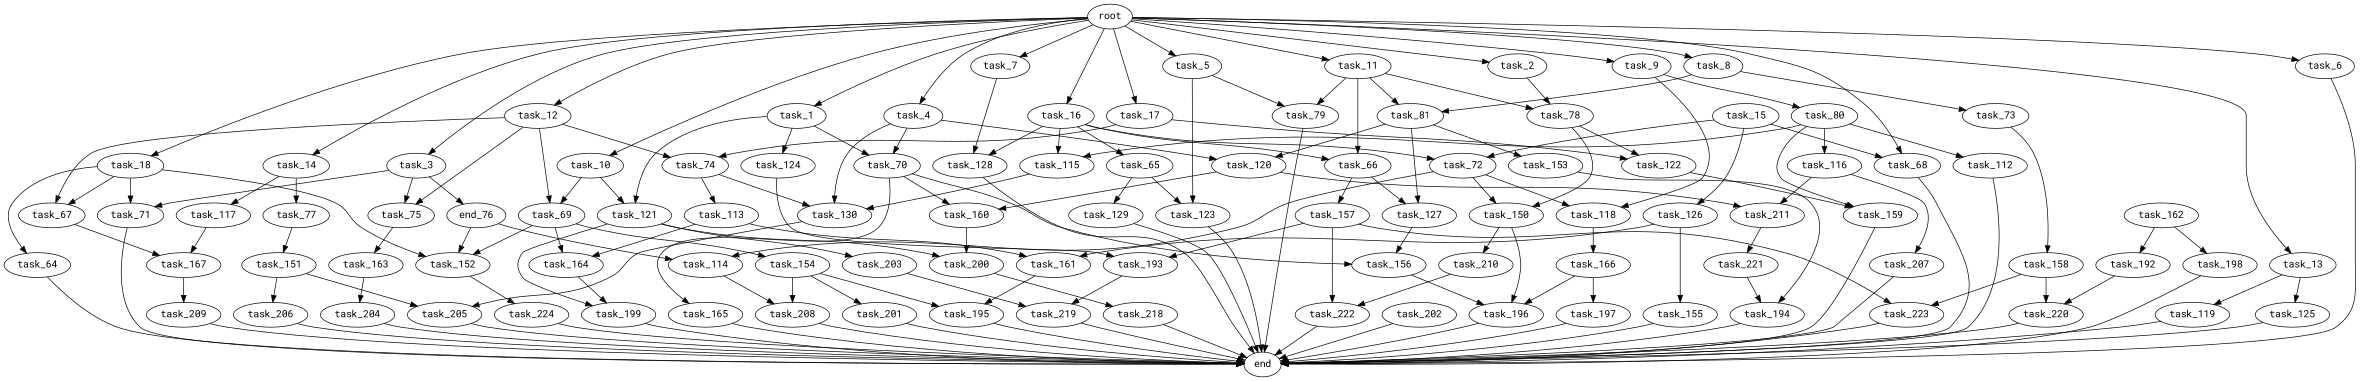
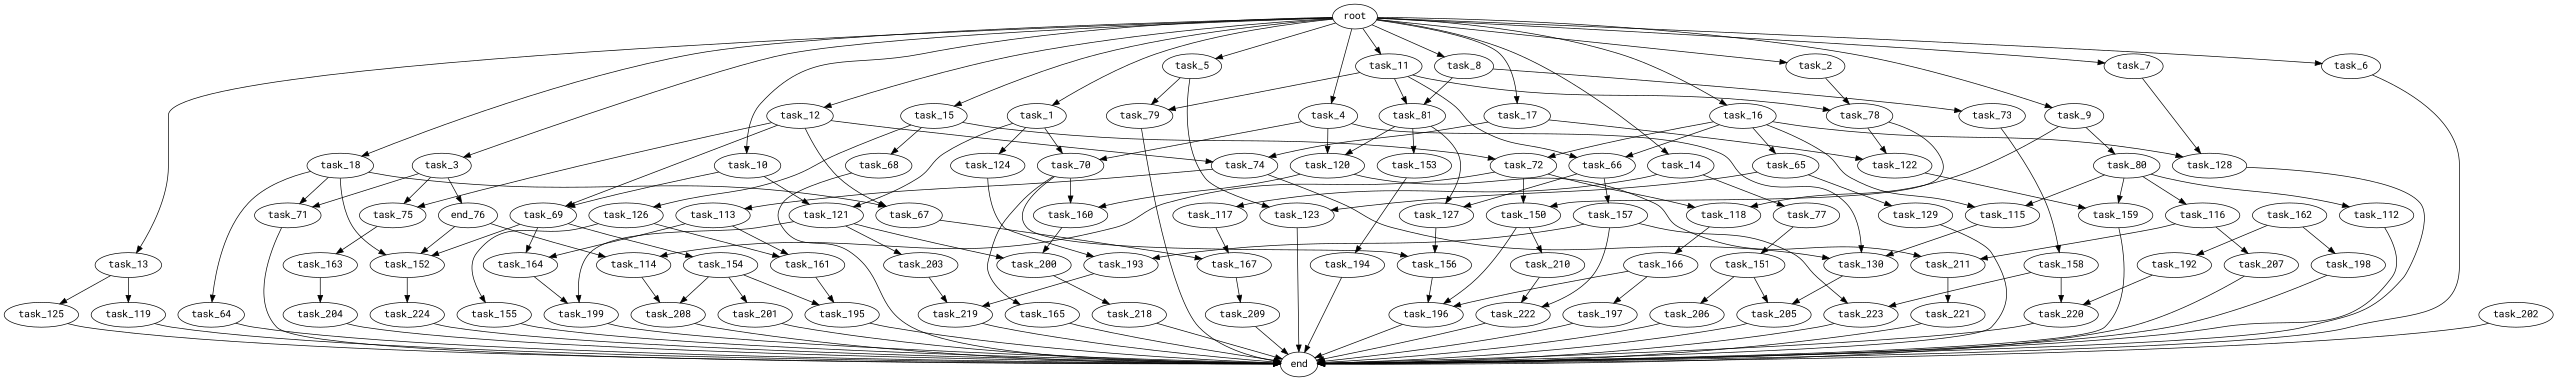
(1533, 30) -> (1143, 44)
(1752, 287) -> (1624, 356)
